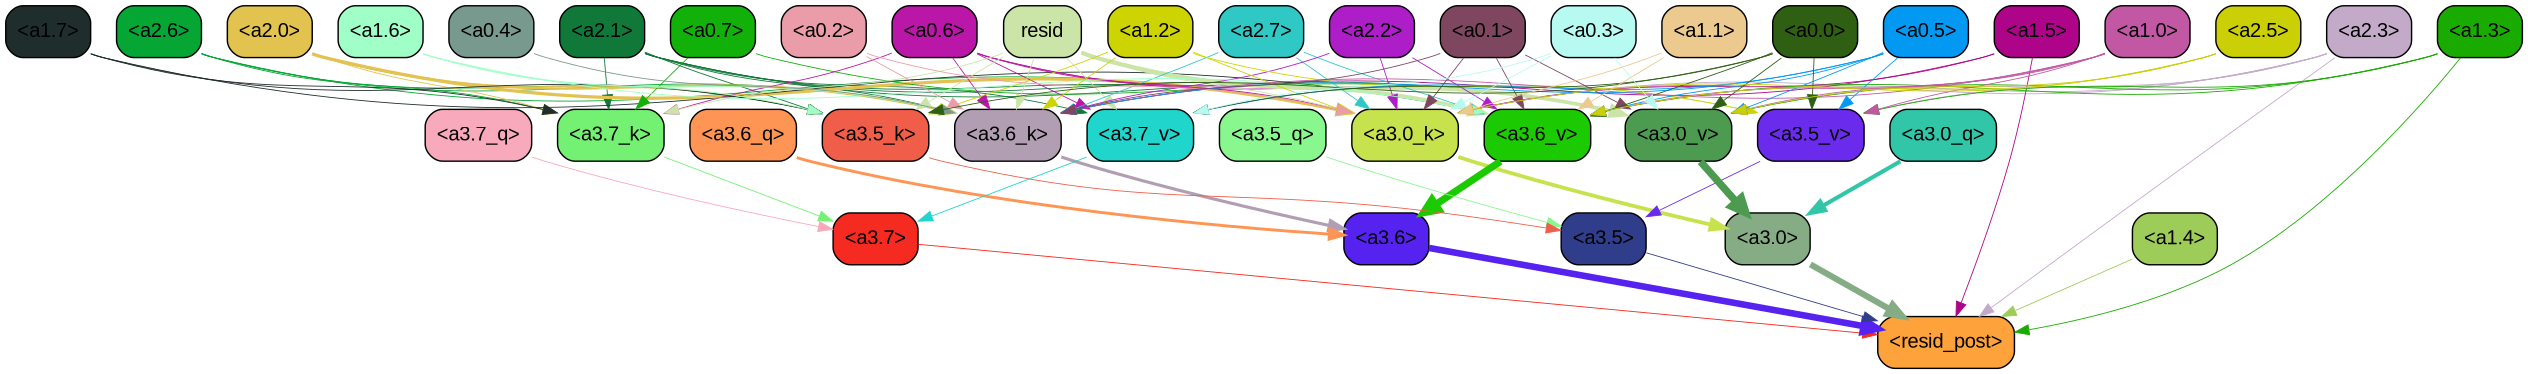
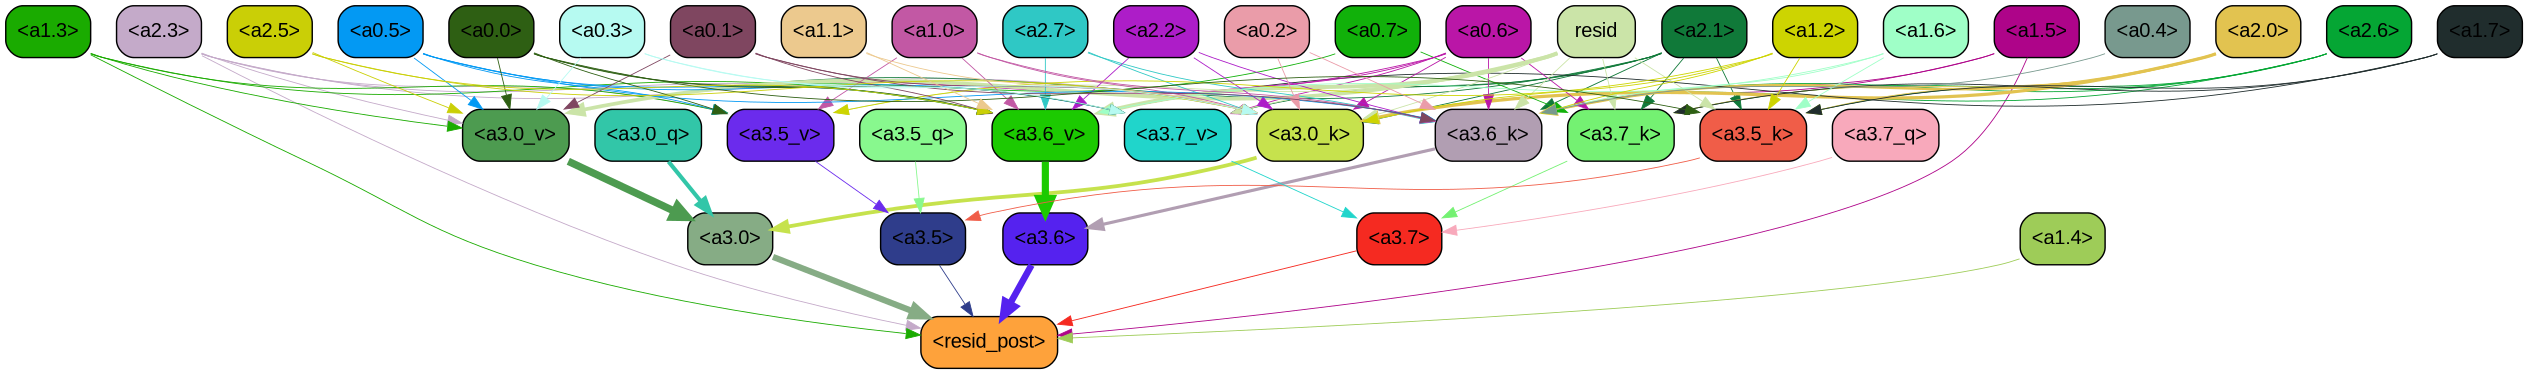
(1926, 85) -> none
(743, 135) -> none
